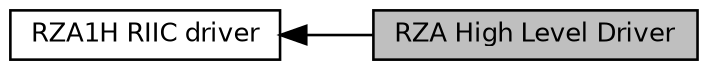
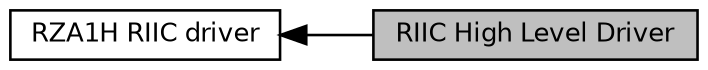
(535, 35) -> (535, 35)
